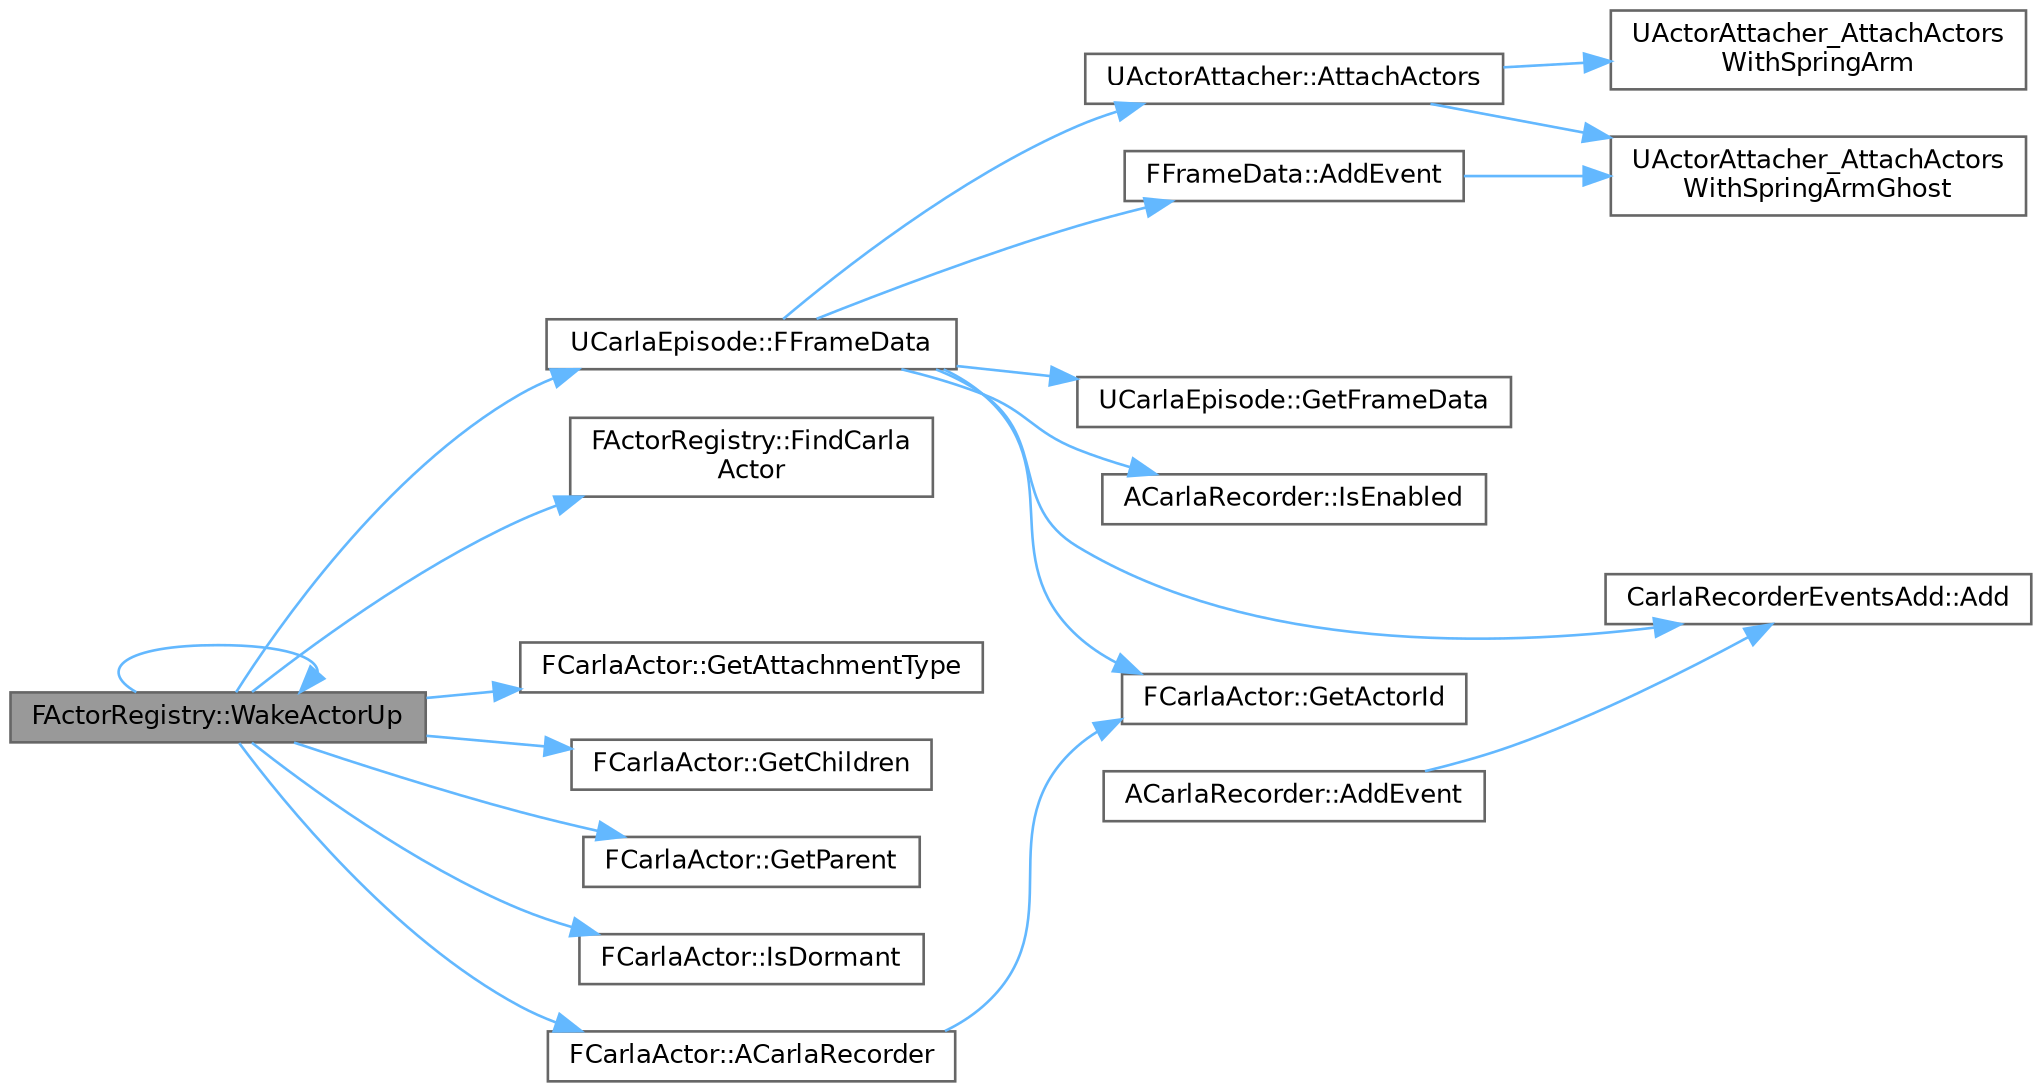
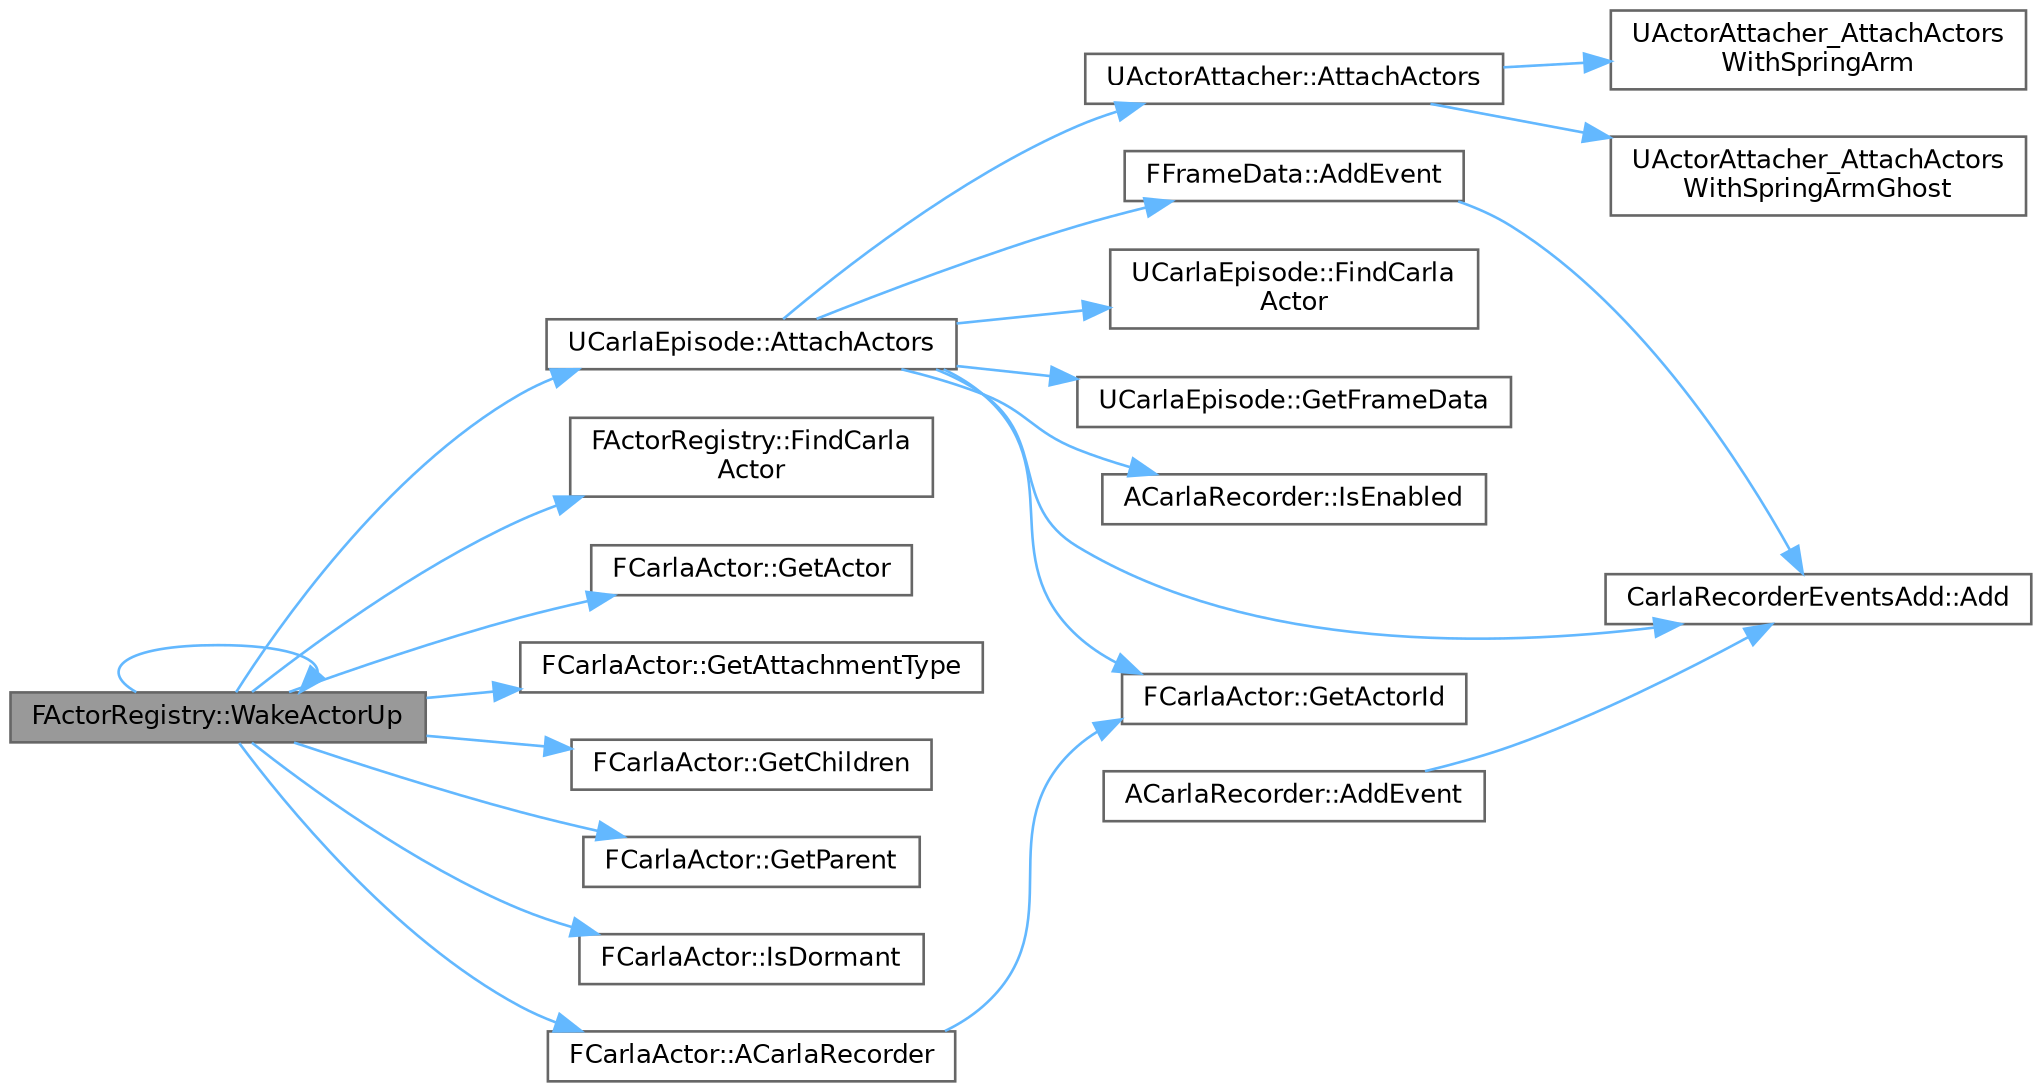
(1524, 176) -> (1650, 349)
none -> (1294, 289)
(752, 344) -> (752, 344)
none -> (752, 570)
